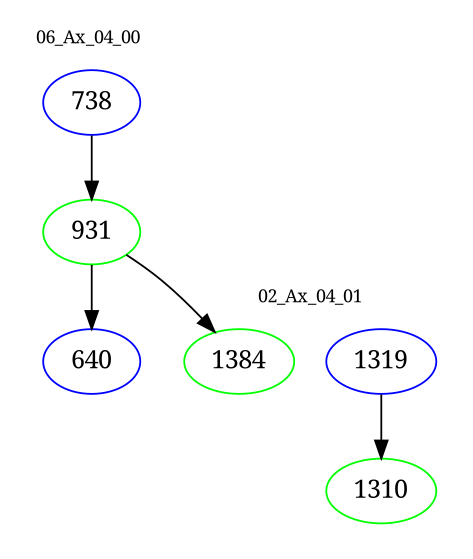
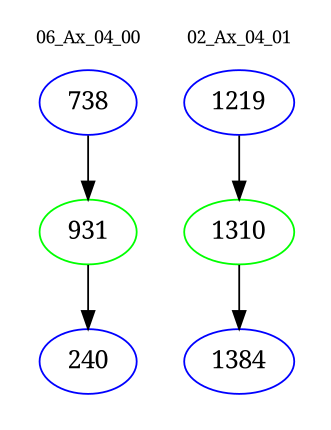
(181, 298) -> (239, 288)
(92, 362) -> (88, 362)
(239, 362) -> (239, 362)
(381, 362) -> (239, 103)
